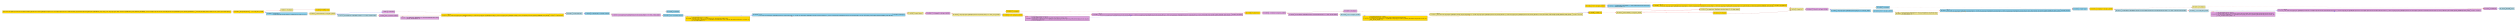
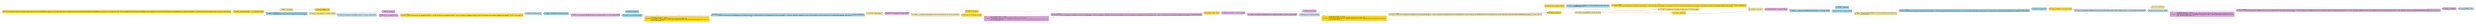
(420, 18) -> none
